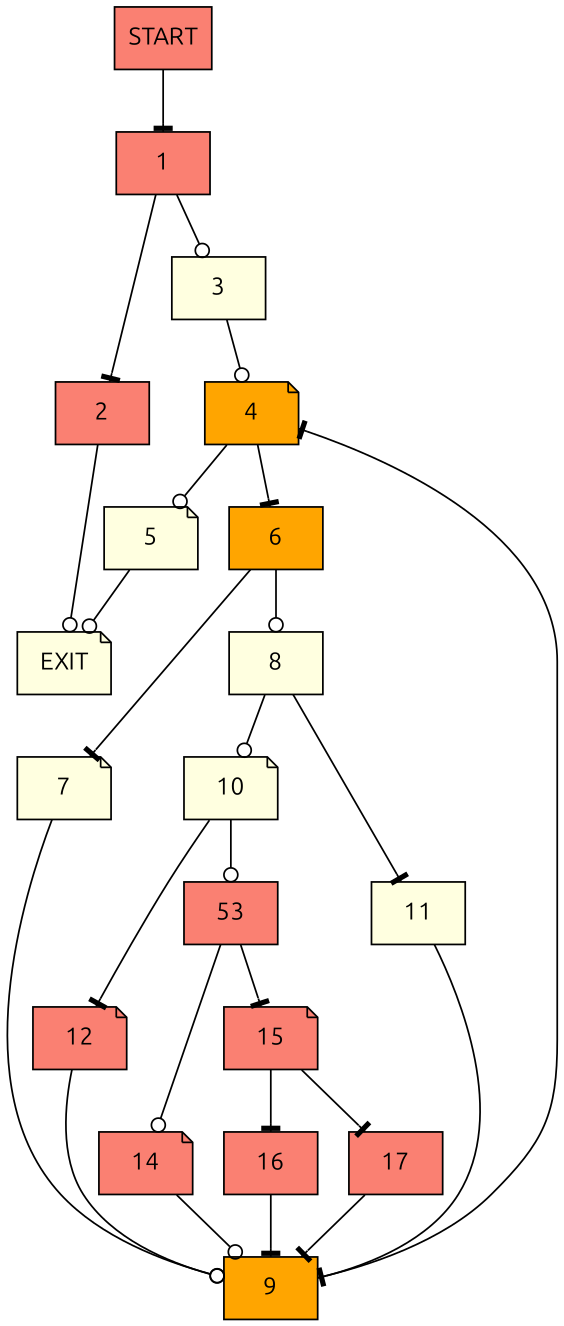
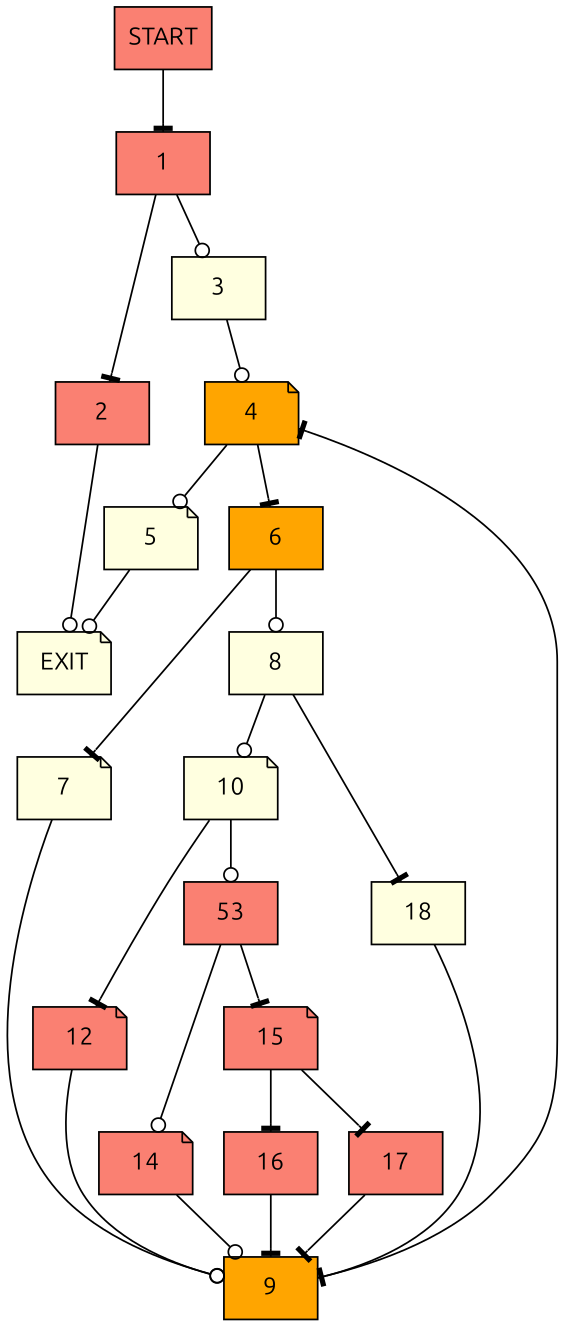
(418, 913) -> (418, 913)
